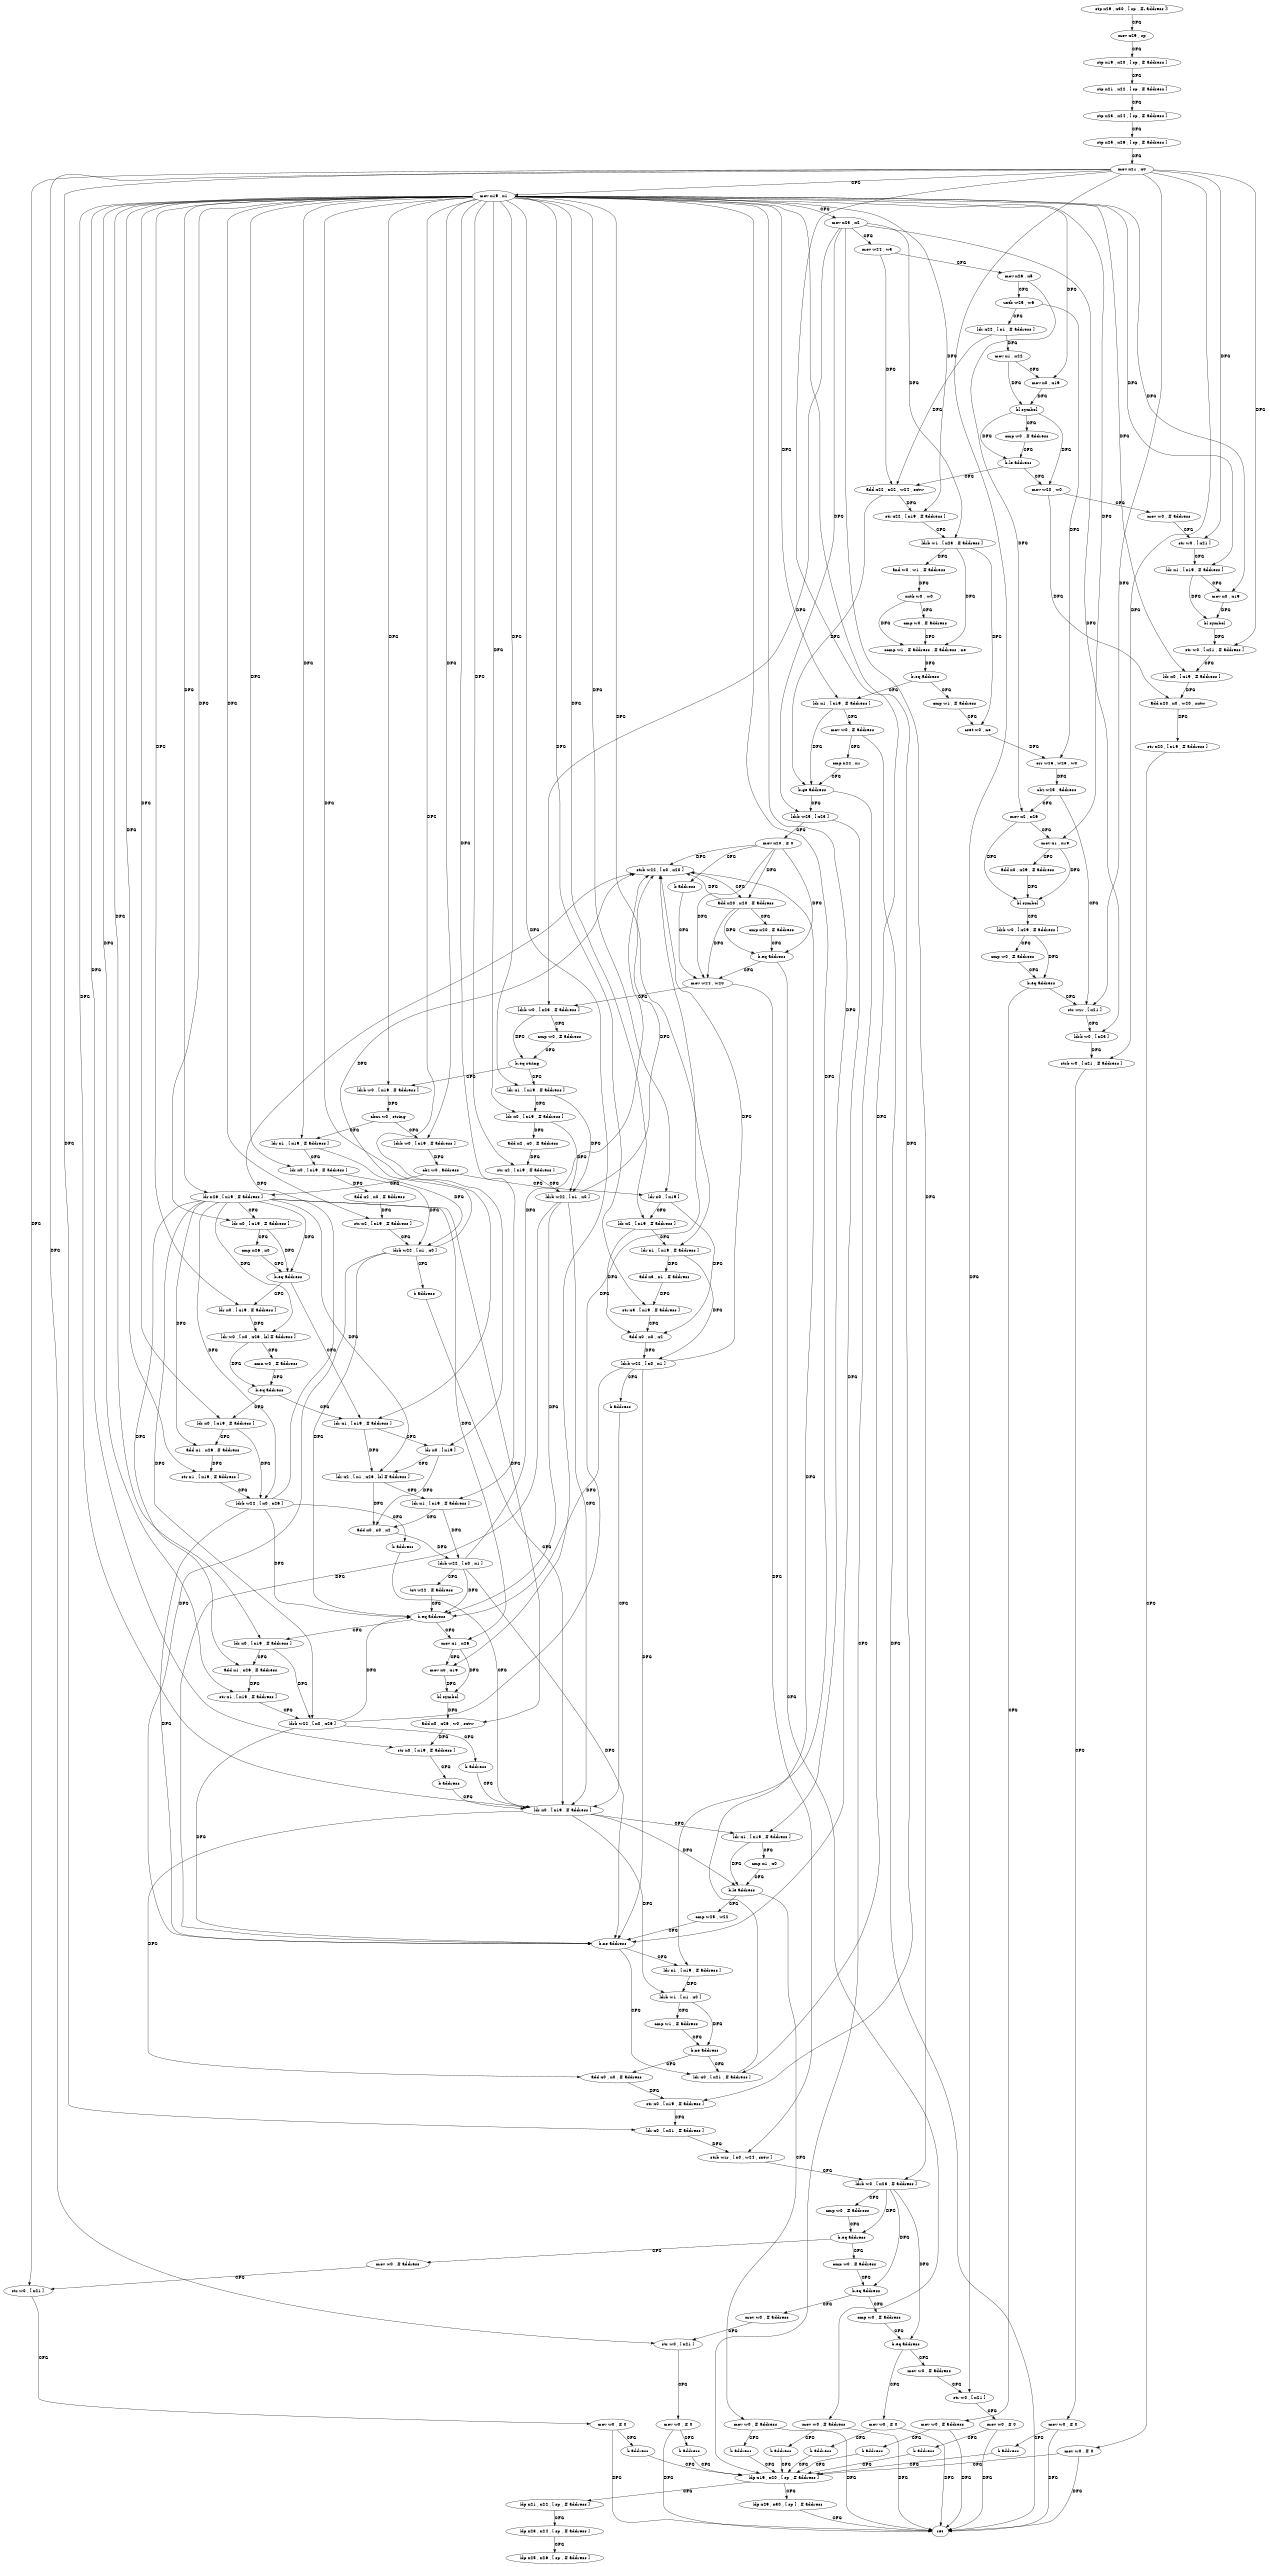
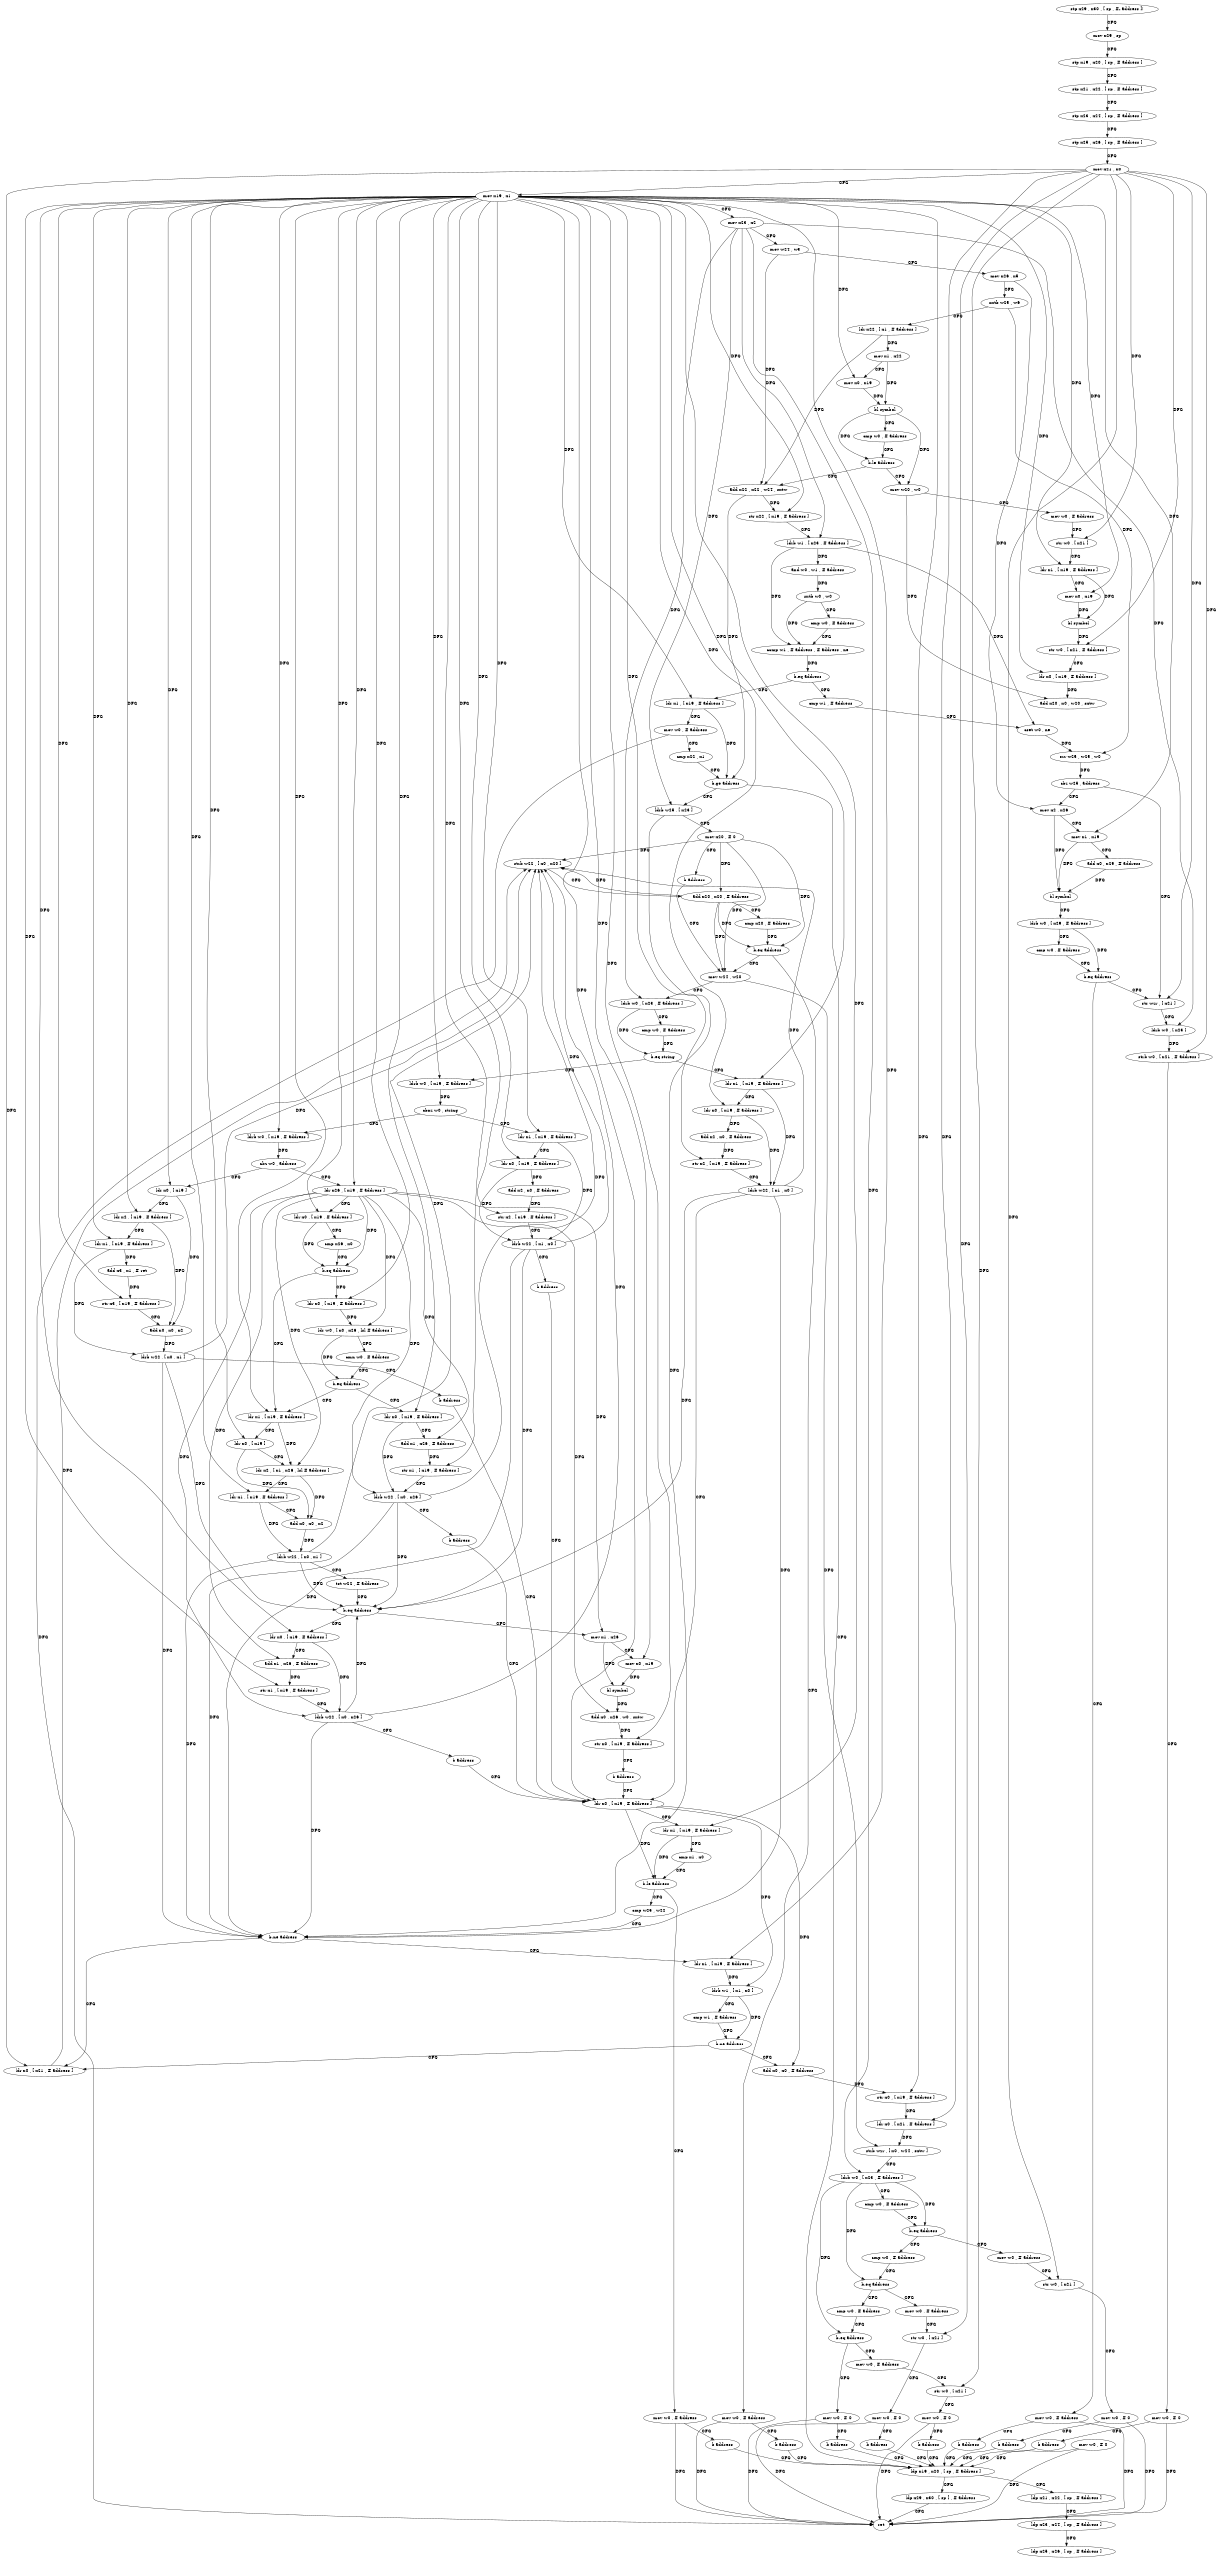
(1178, 747) -> none
(665, 1277) -> (127, 1271)
